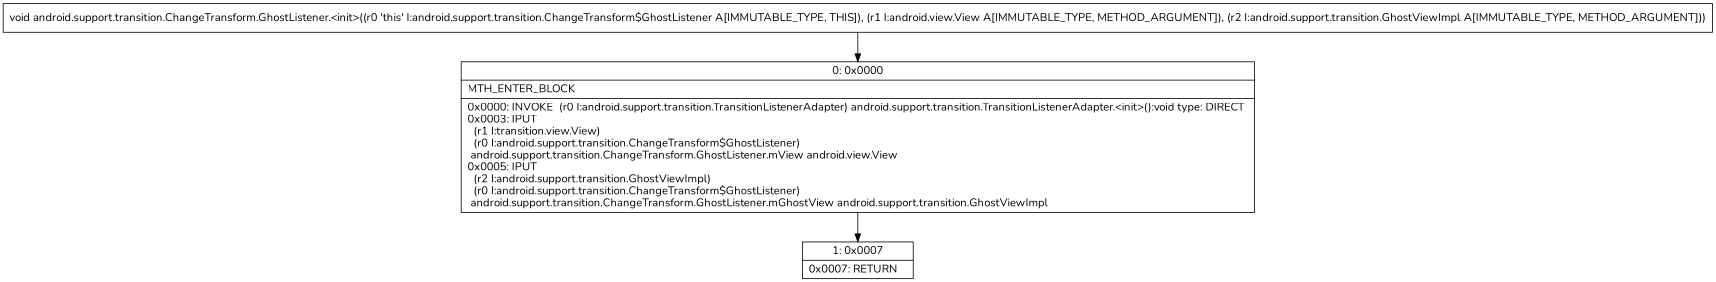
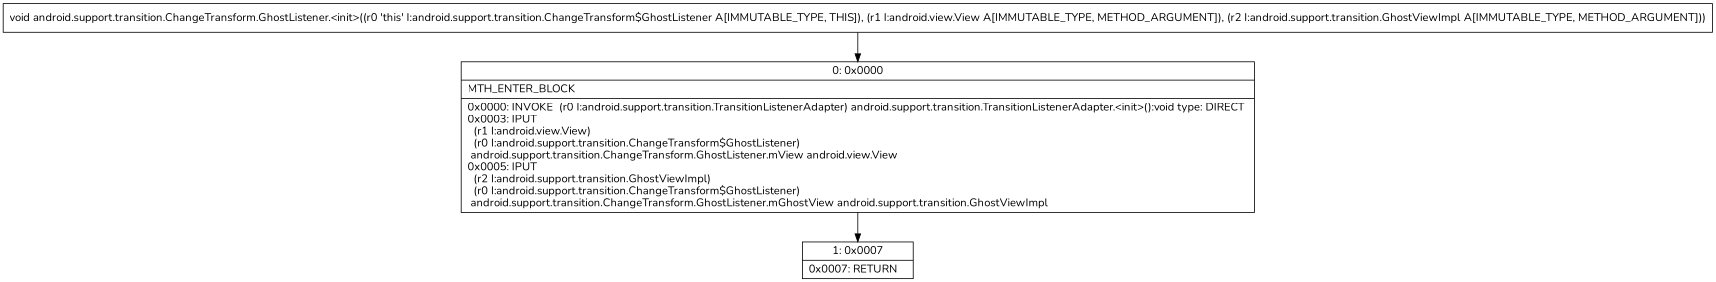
(534, 131) -> (529, 131)
